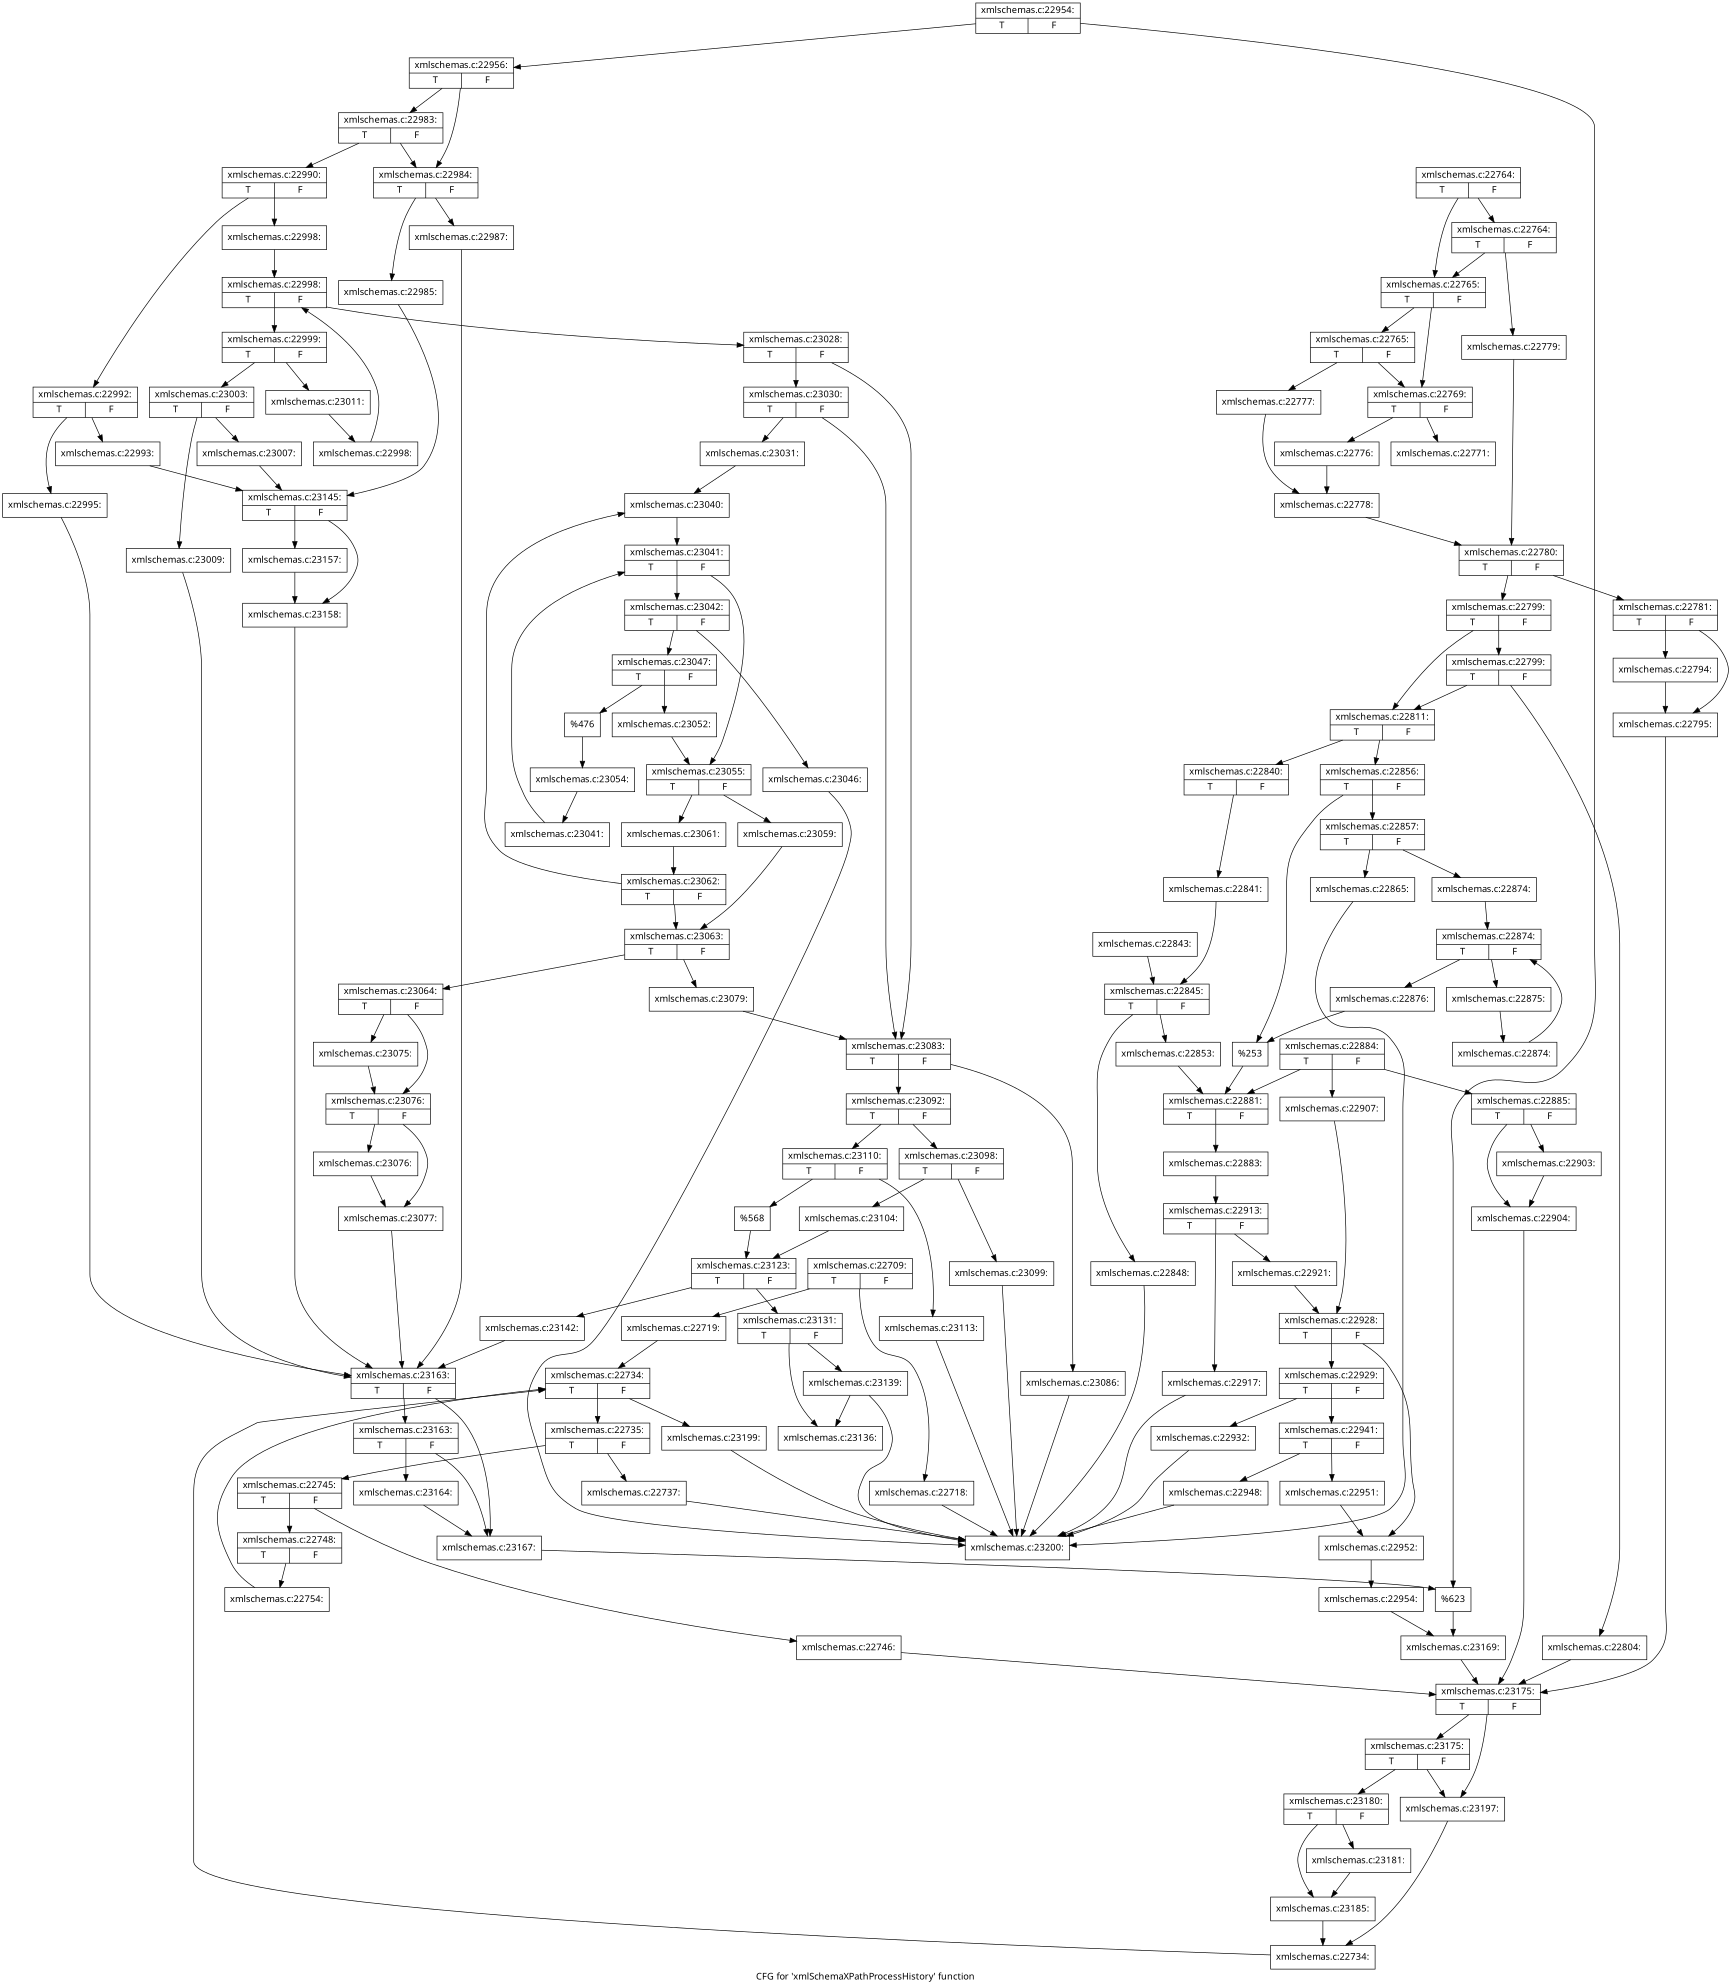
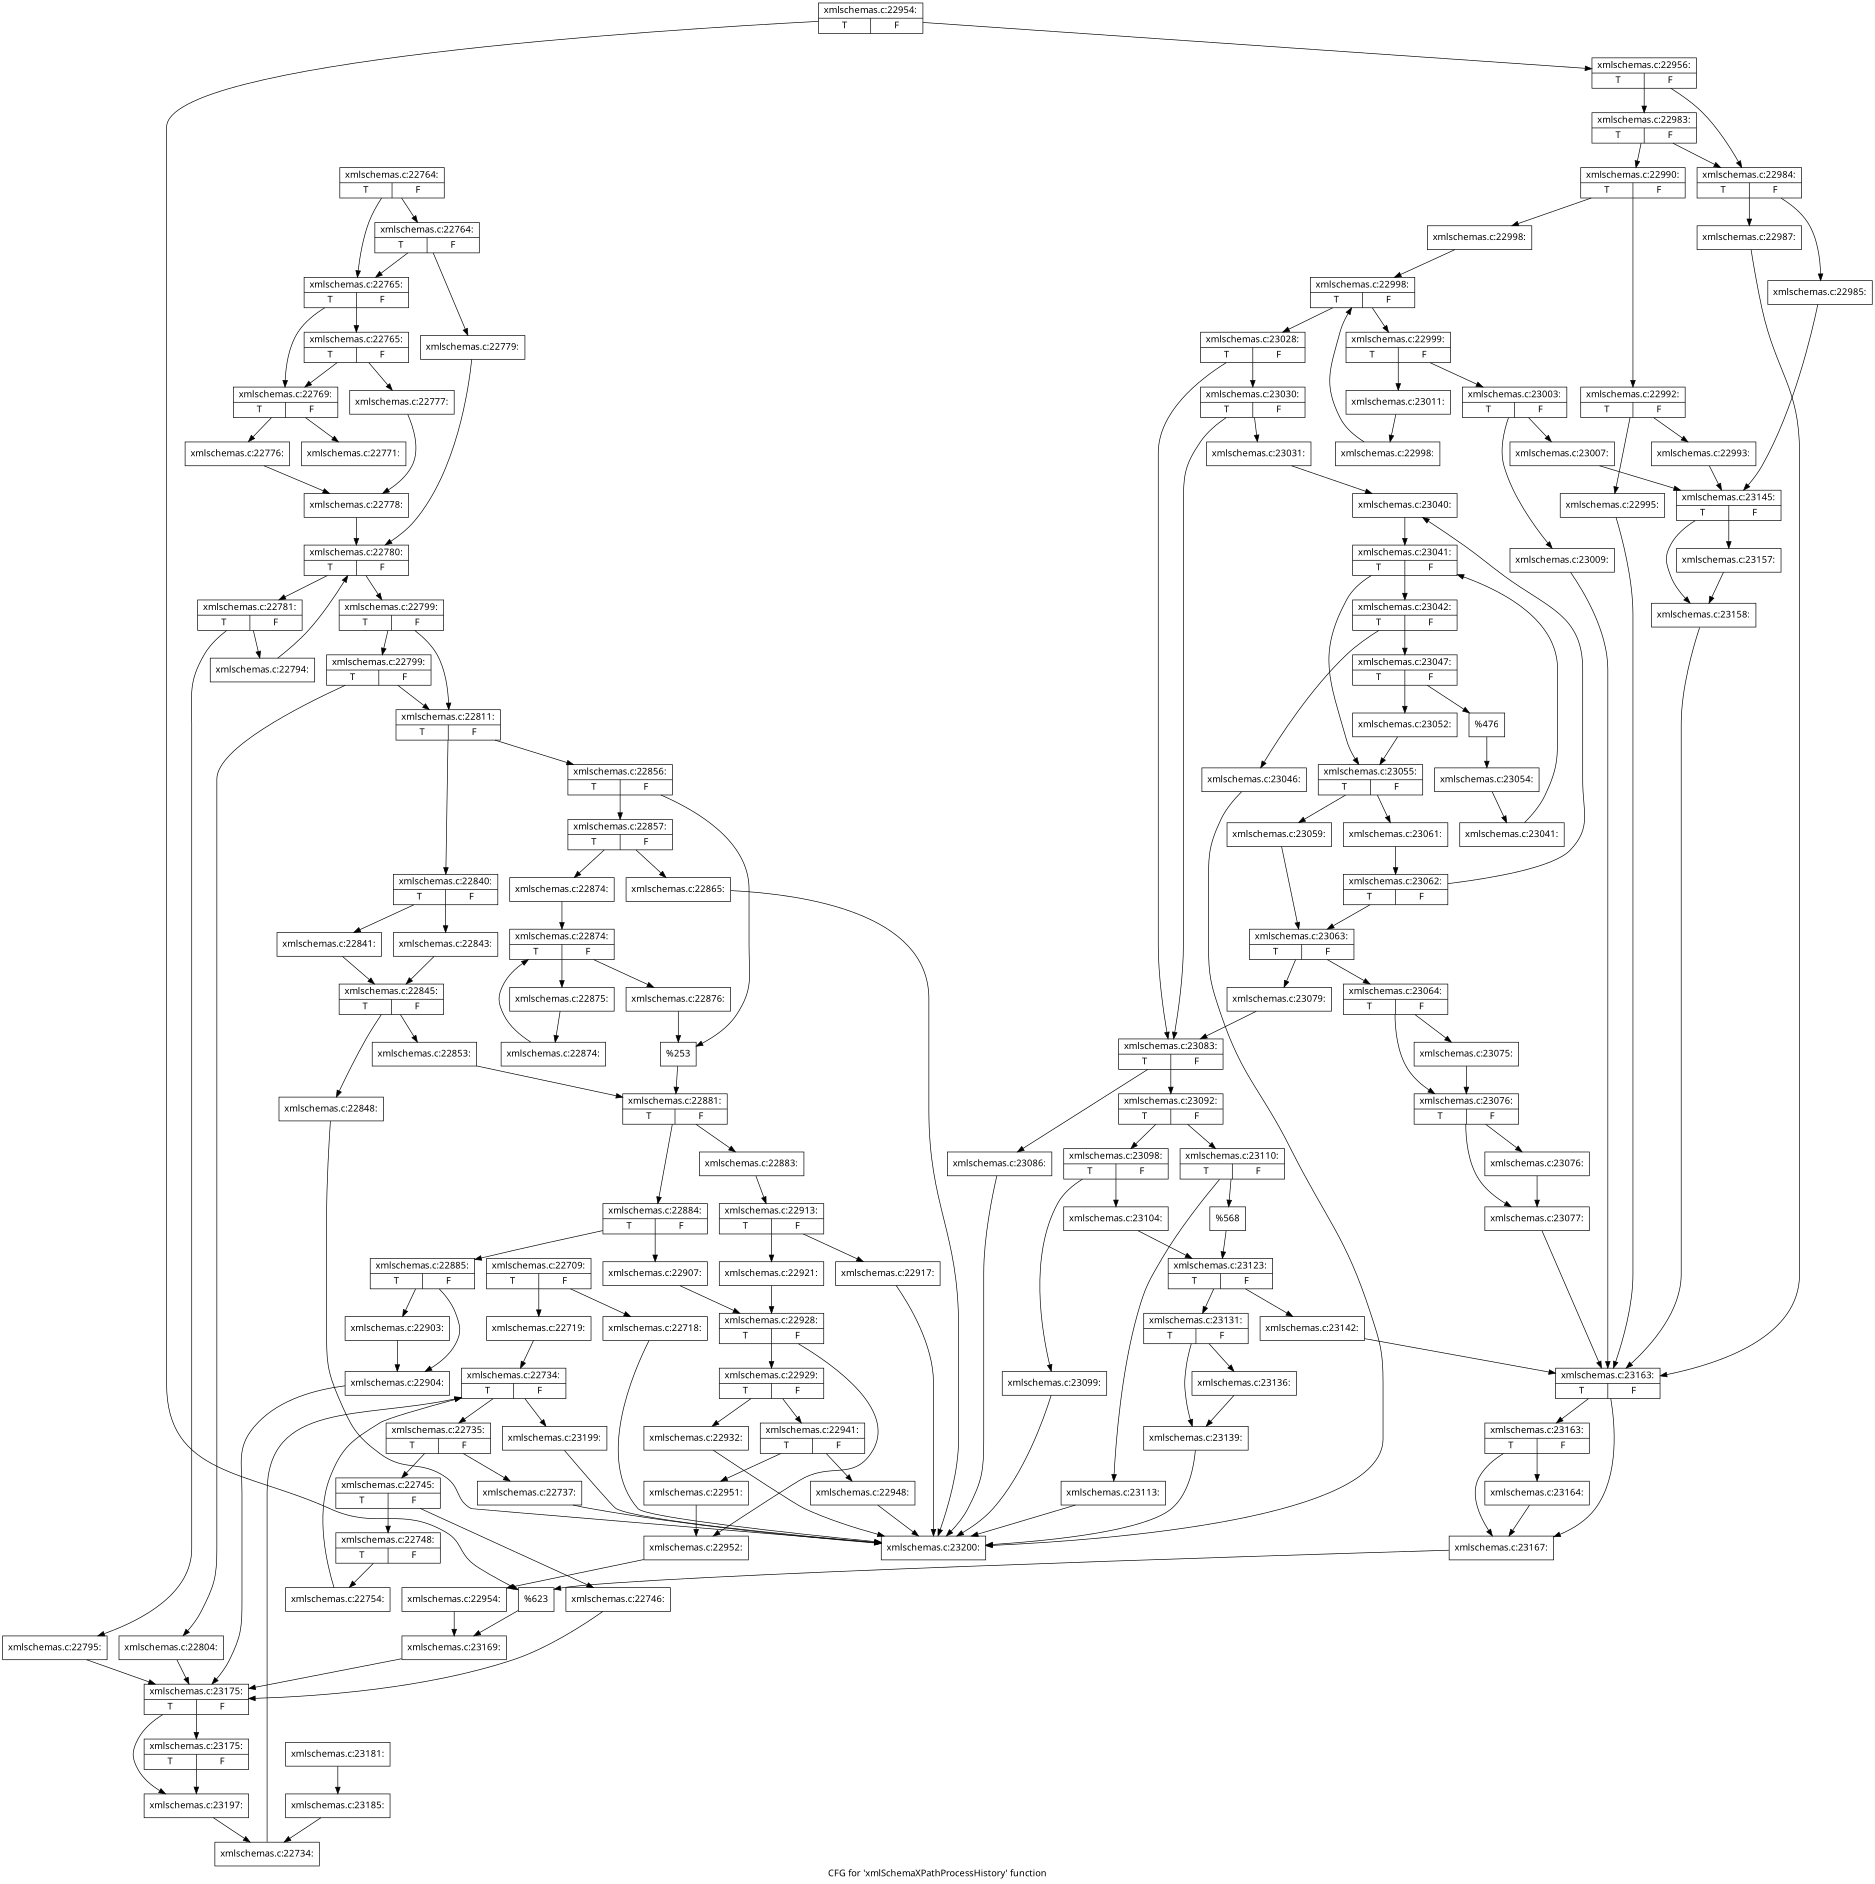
(1665, 694) -> (315, 623)
none -> (446, 915)
(1277, 1080) -> (666, 1161)
(844, 1408) -> (1222, 1408)
(1336, 1809) -> none
